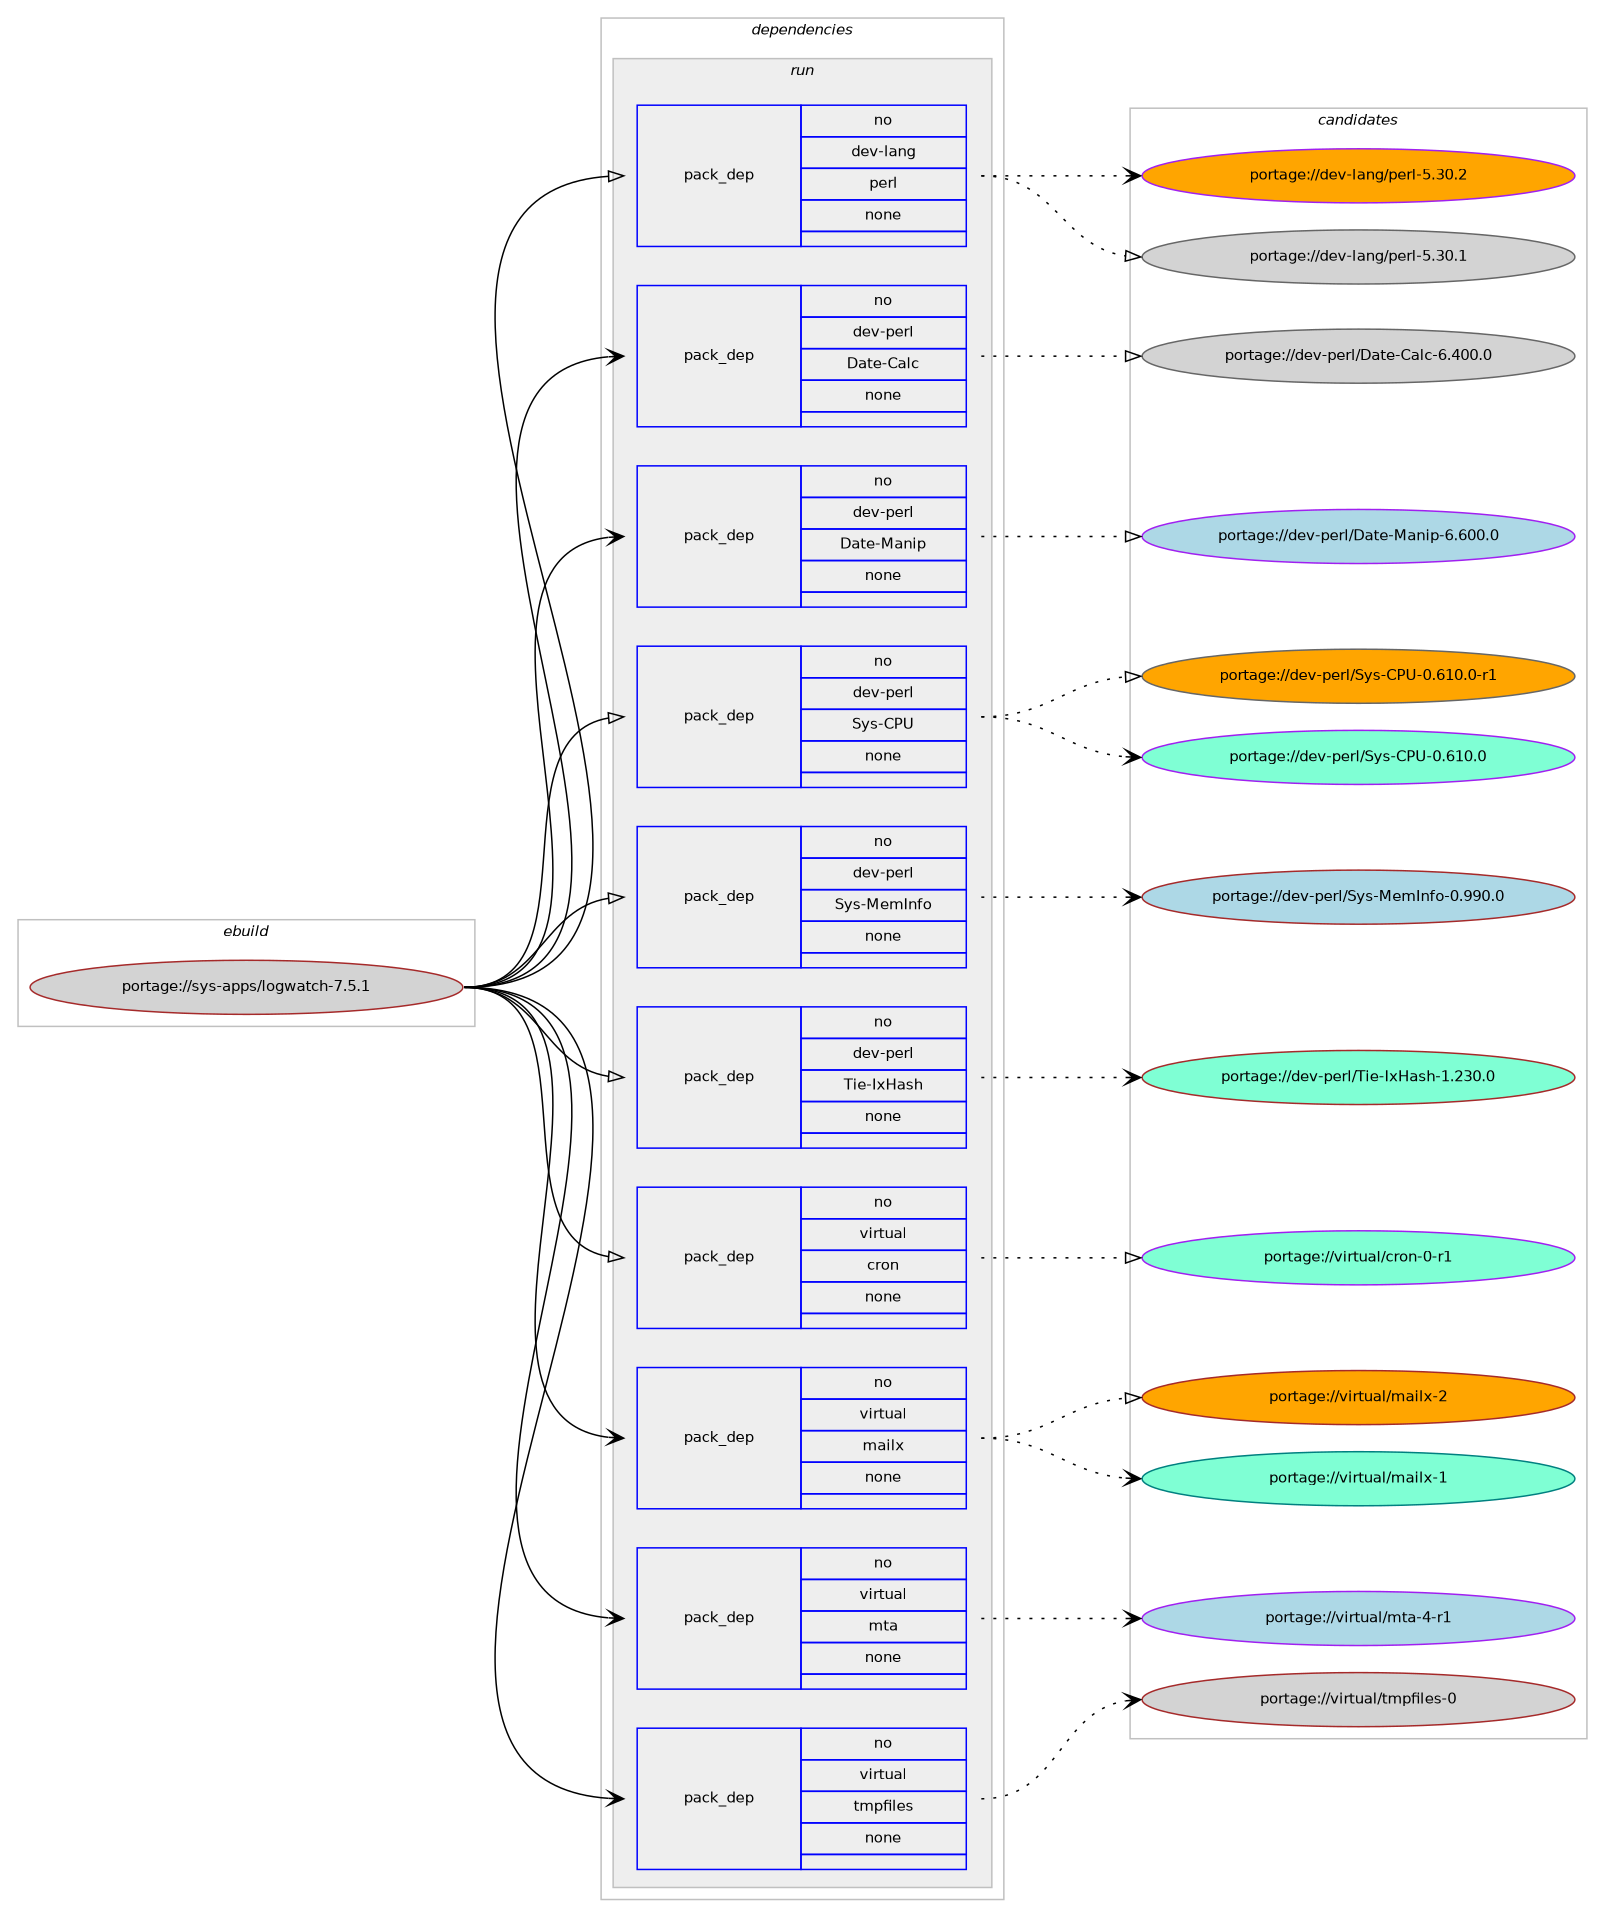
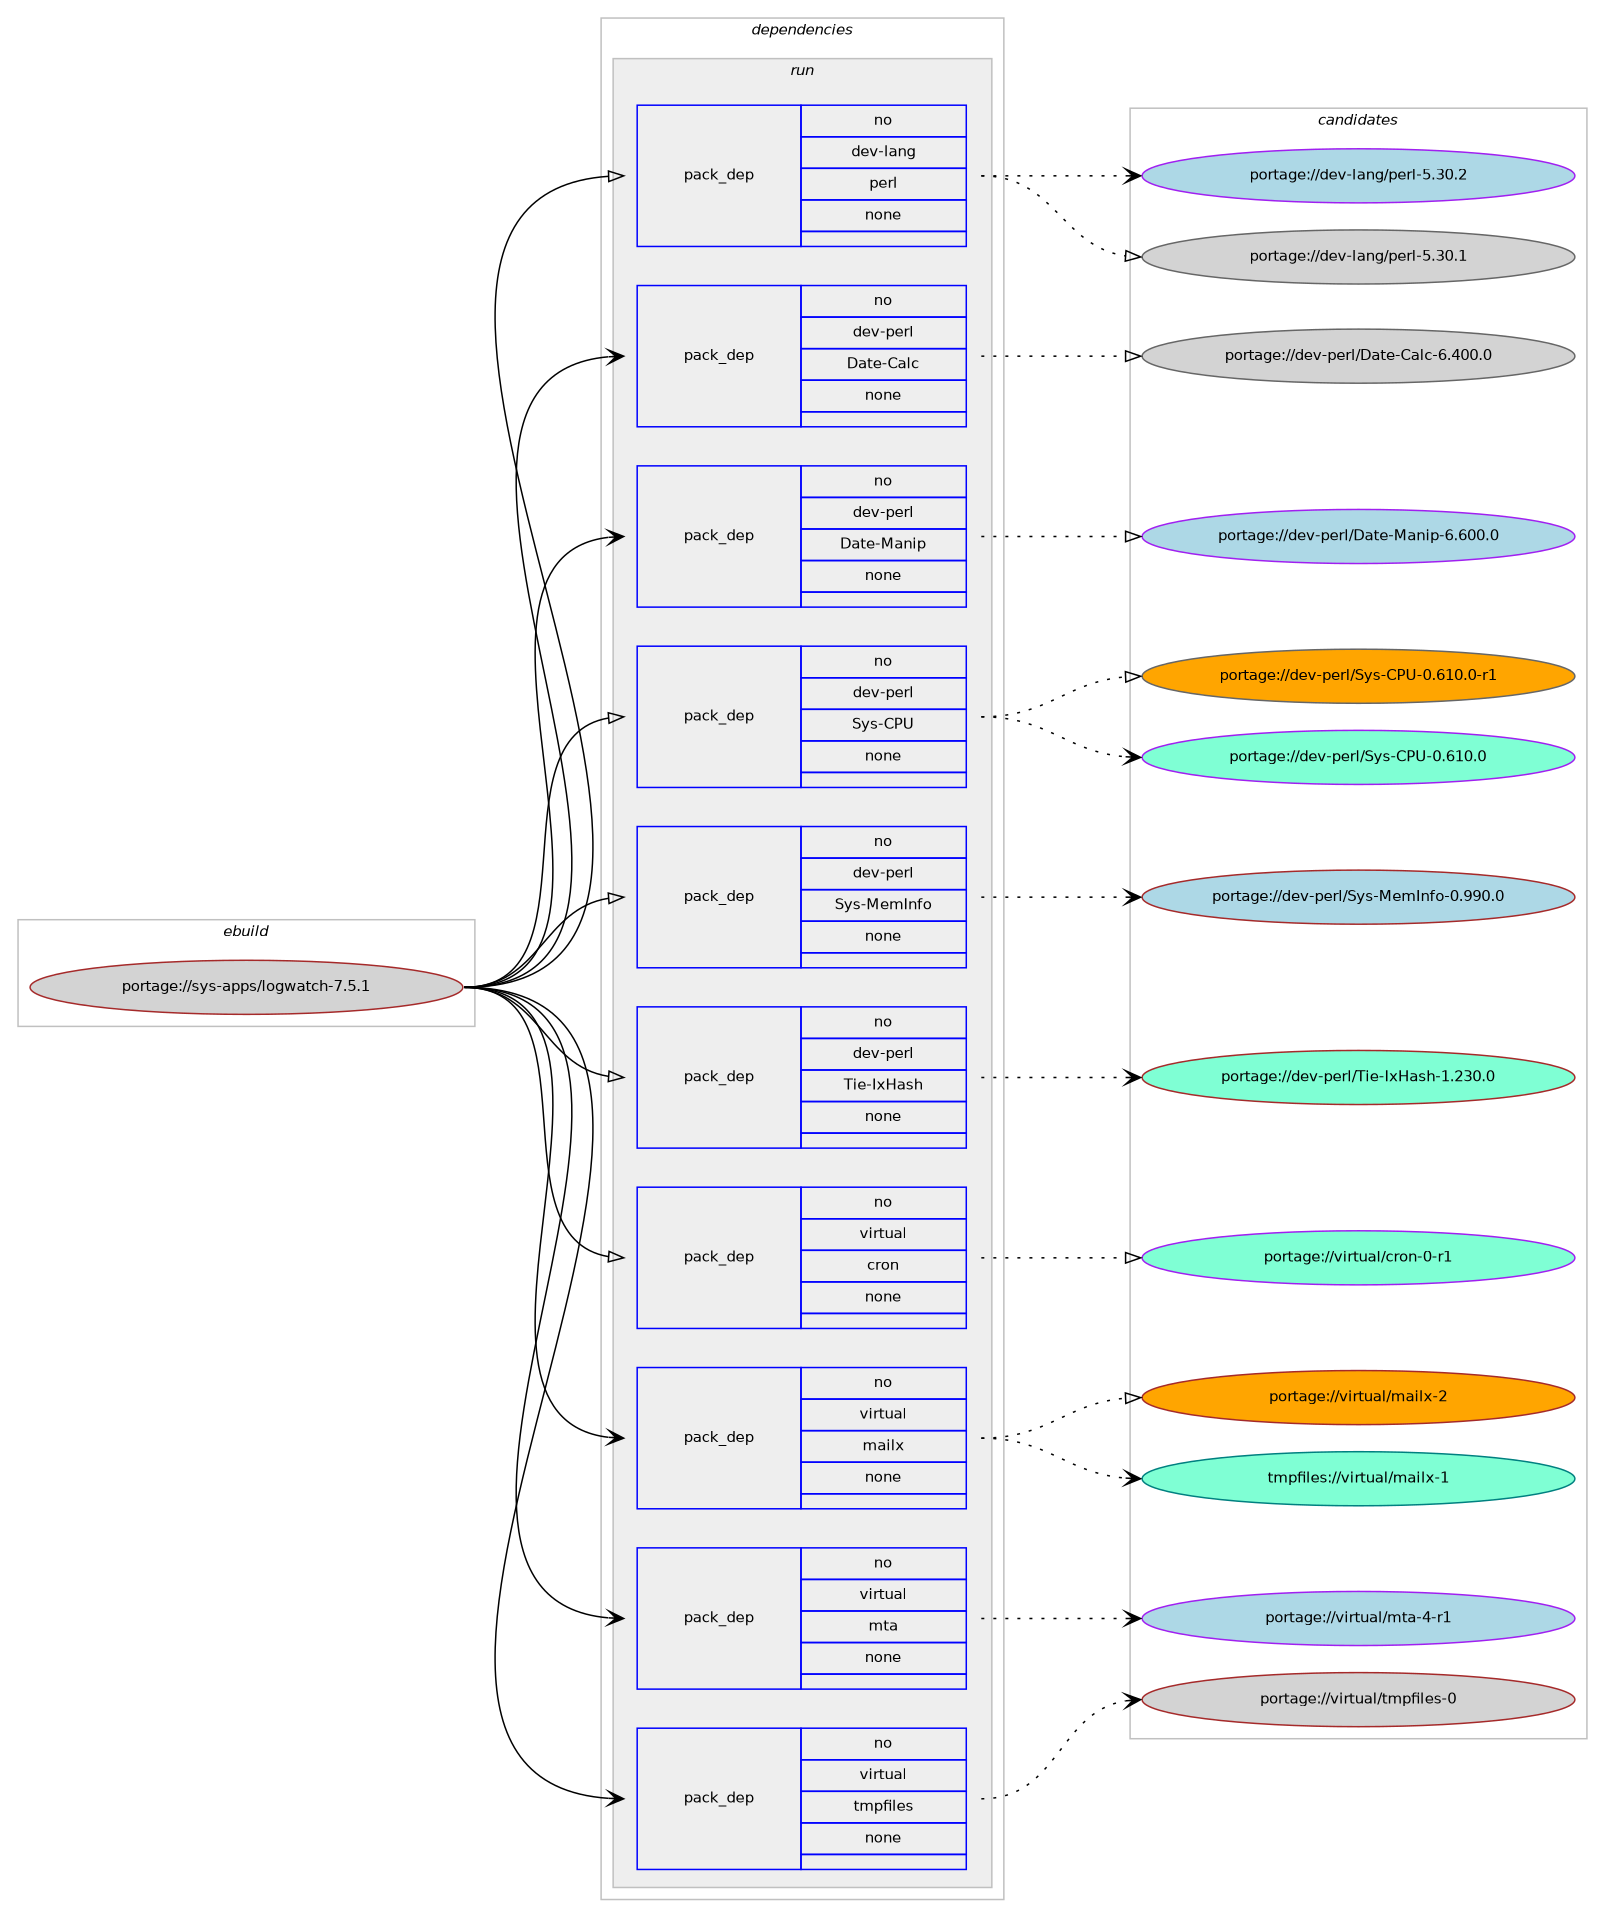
(1359, 176) -> (1359, 176)
(1359, 1479) -> (1359, 1479)
